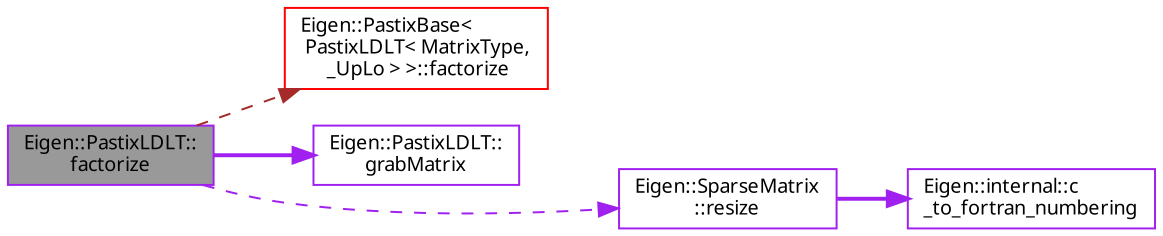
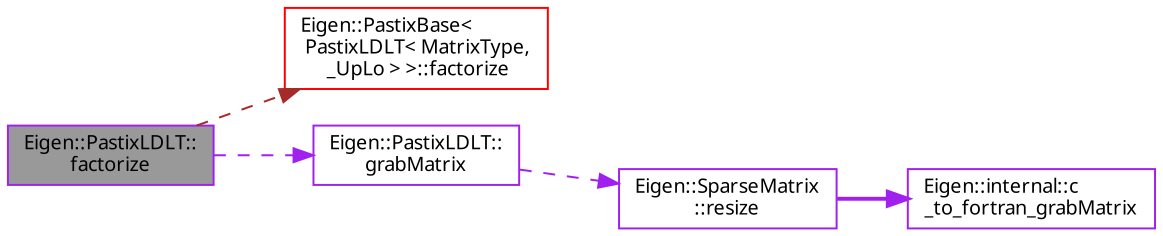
(254, 155) -> (254, 155)
(1031, 199) -> (1031, 199)
(399, 212) -> (559, 175)
